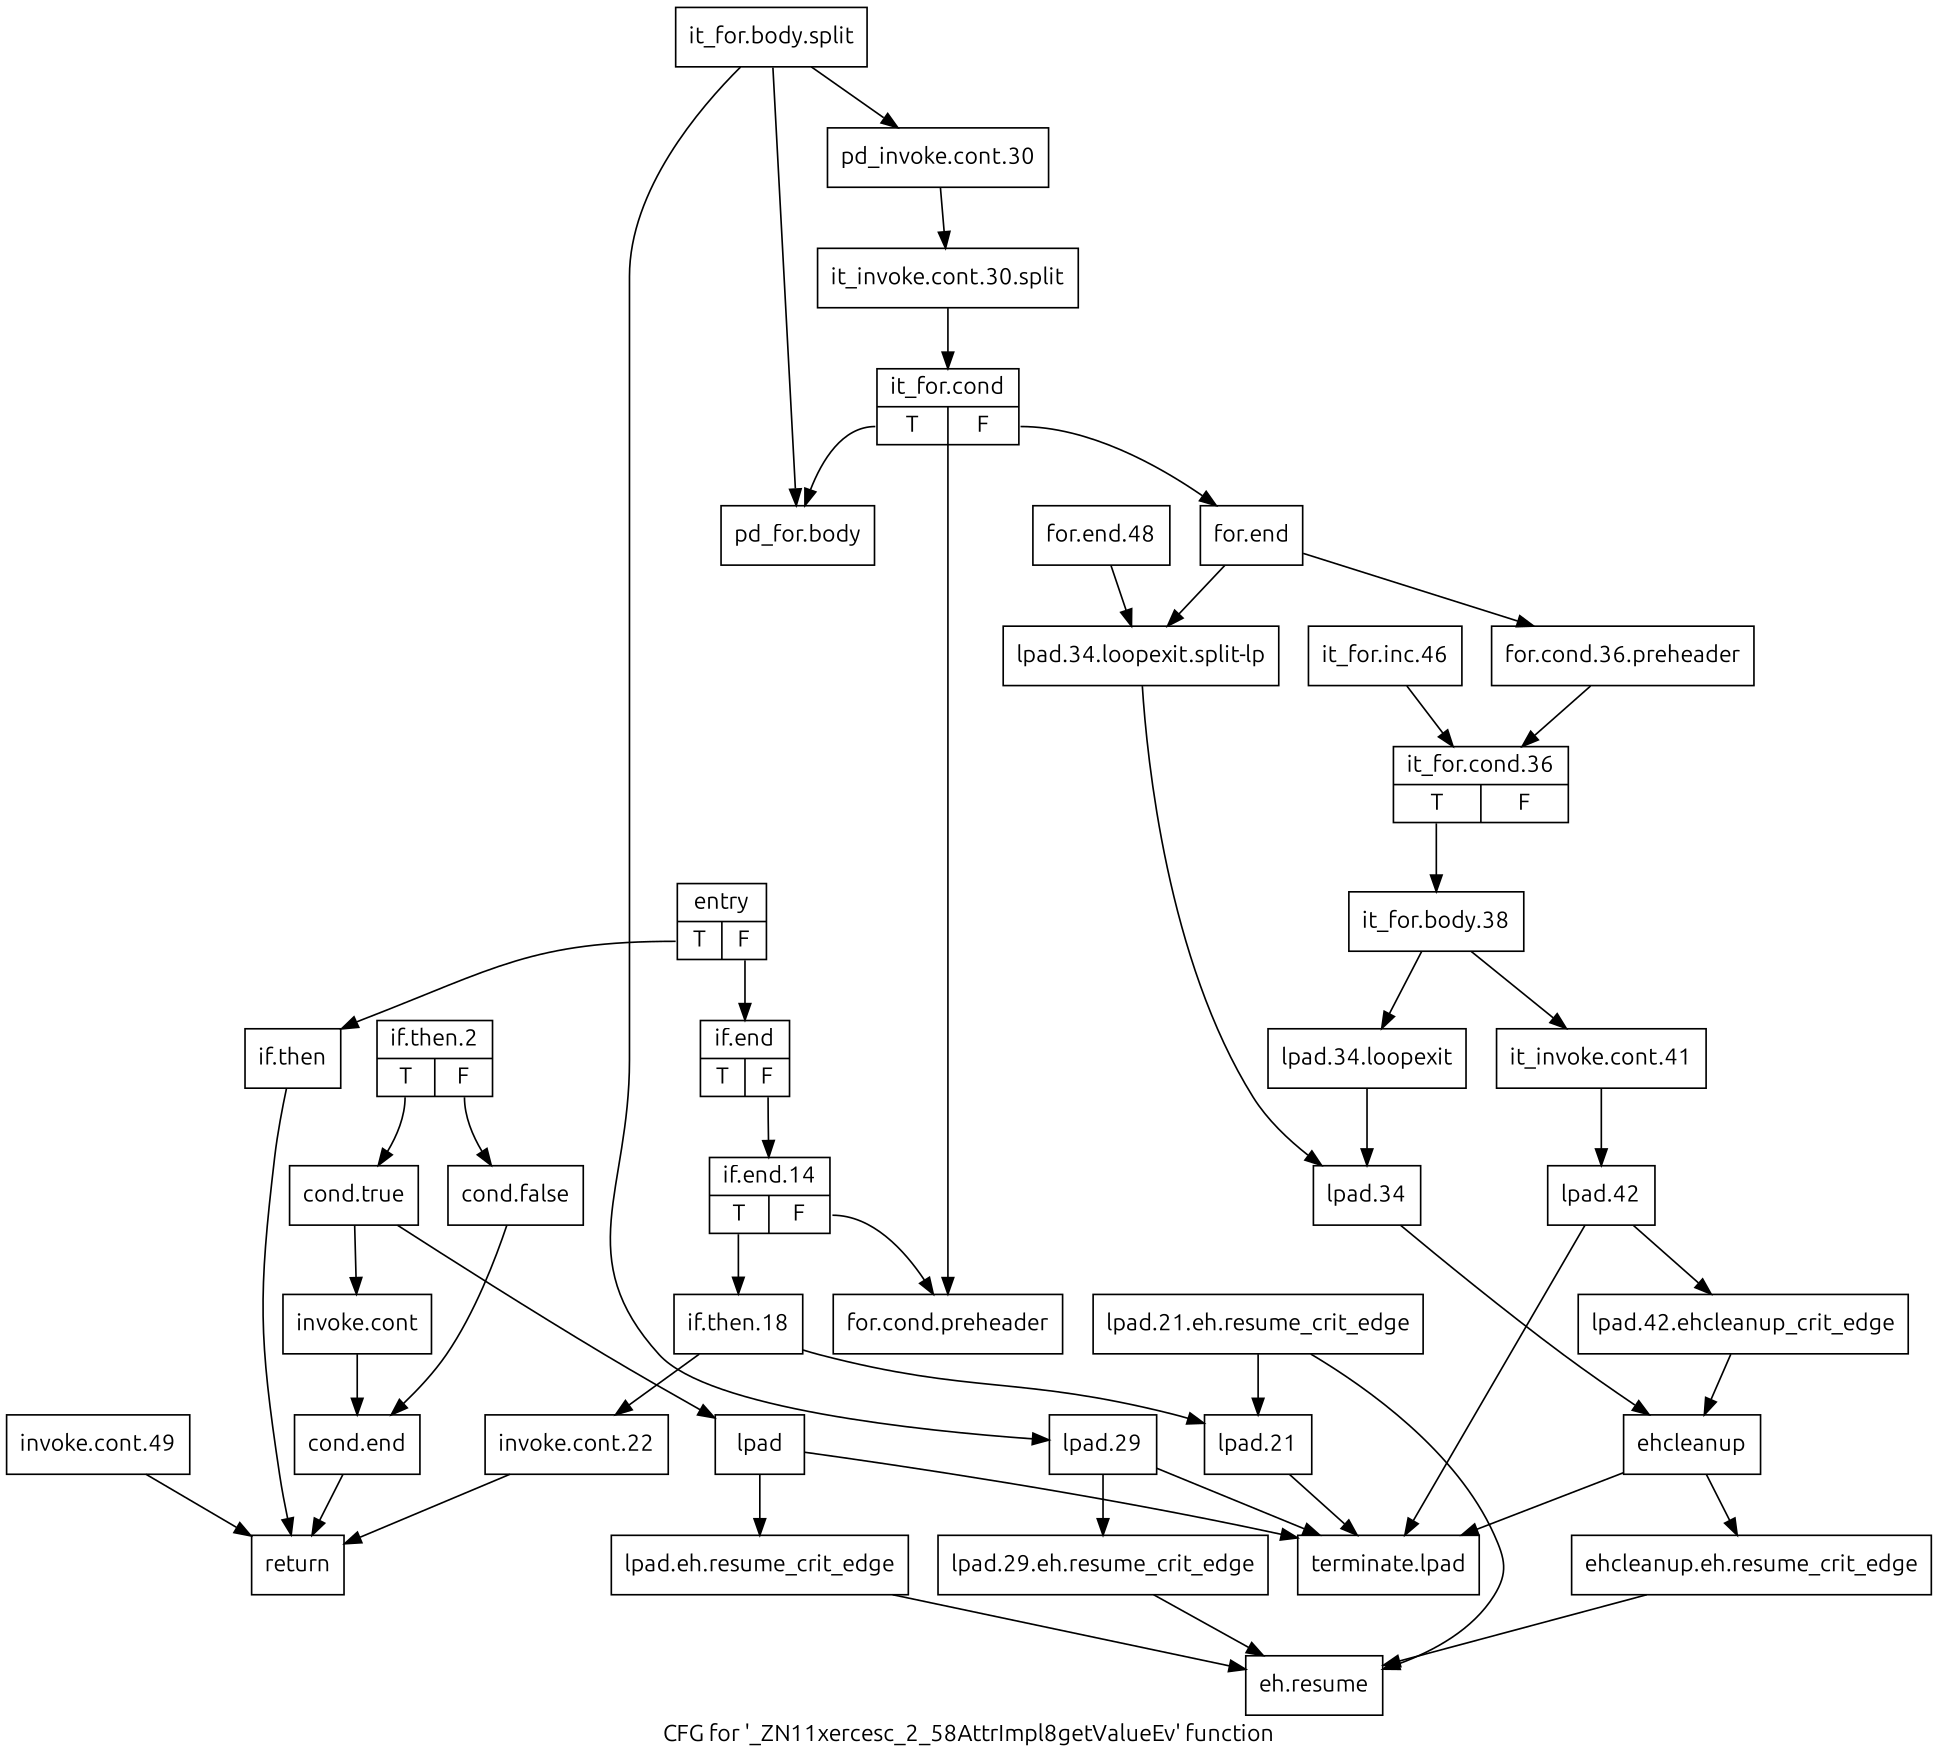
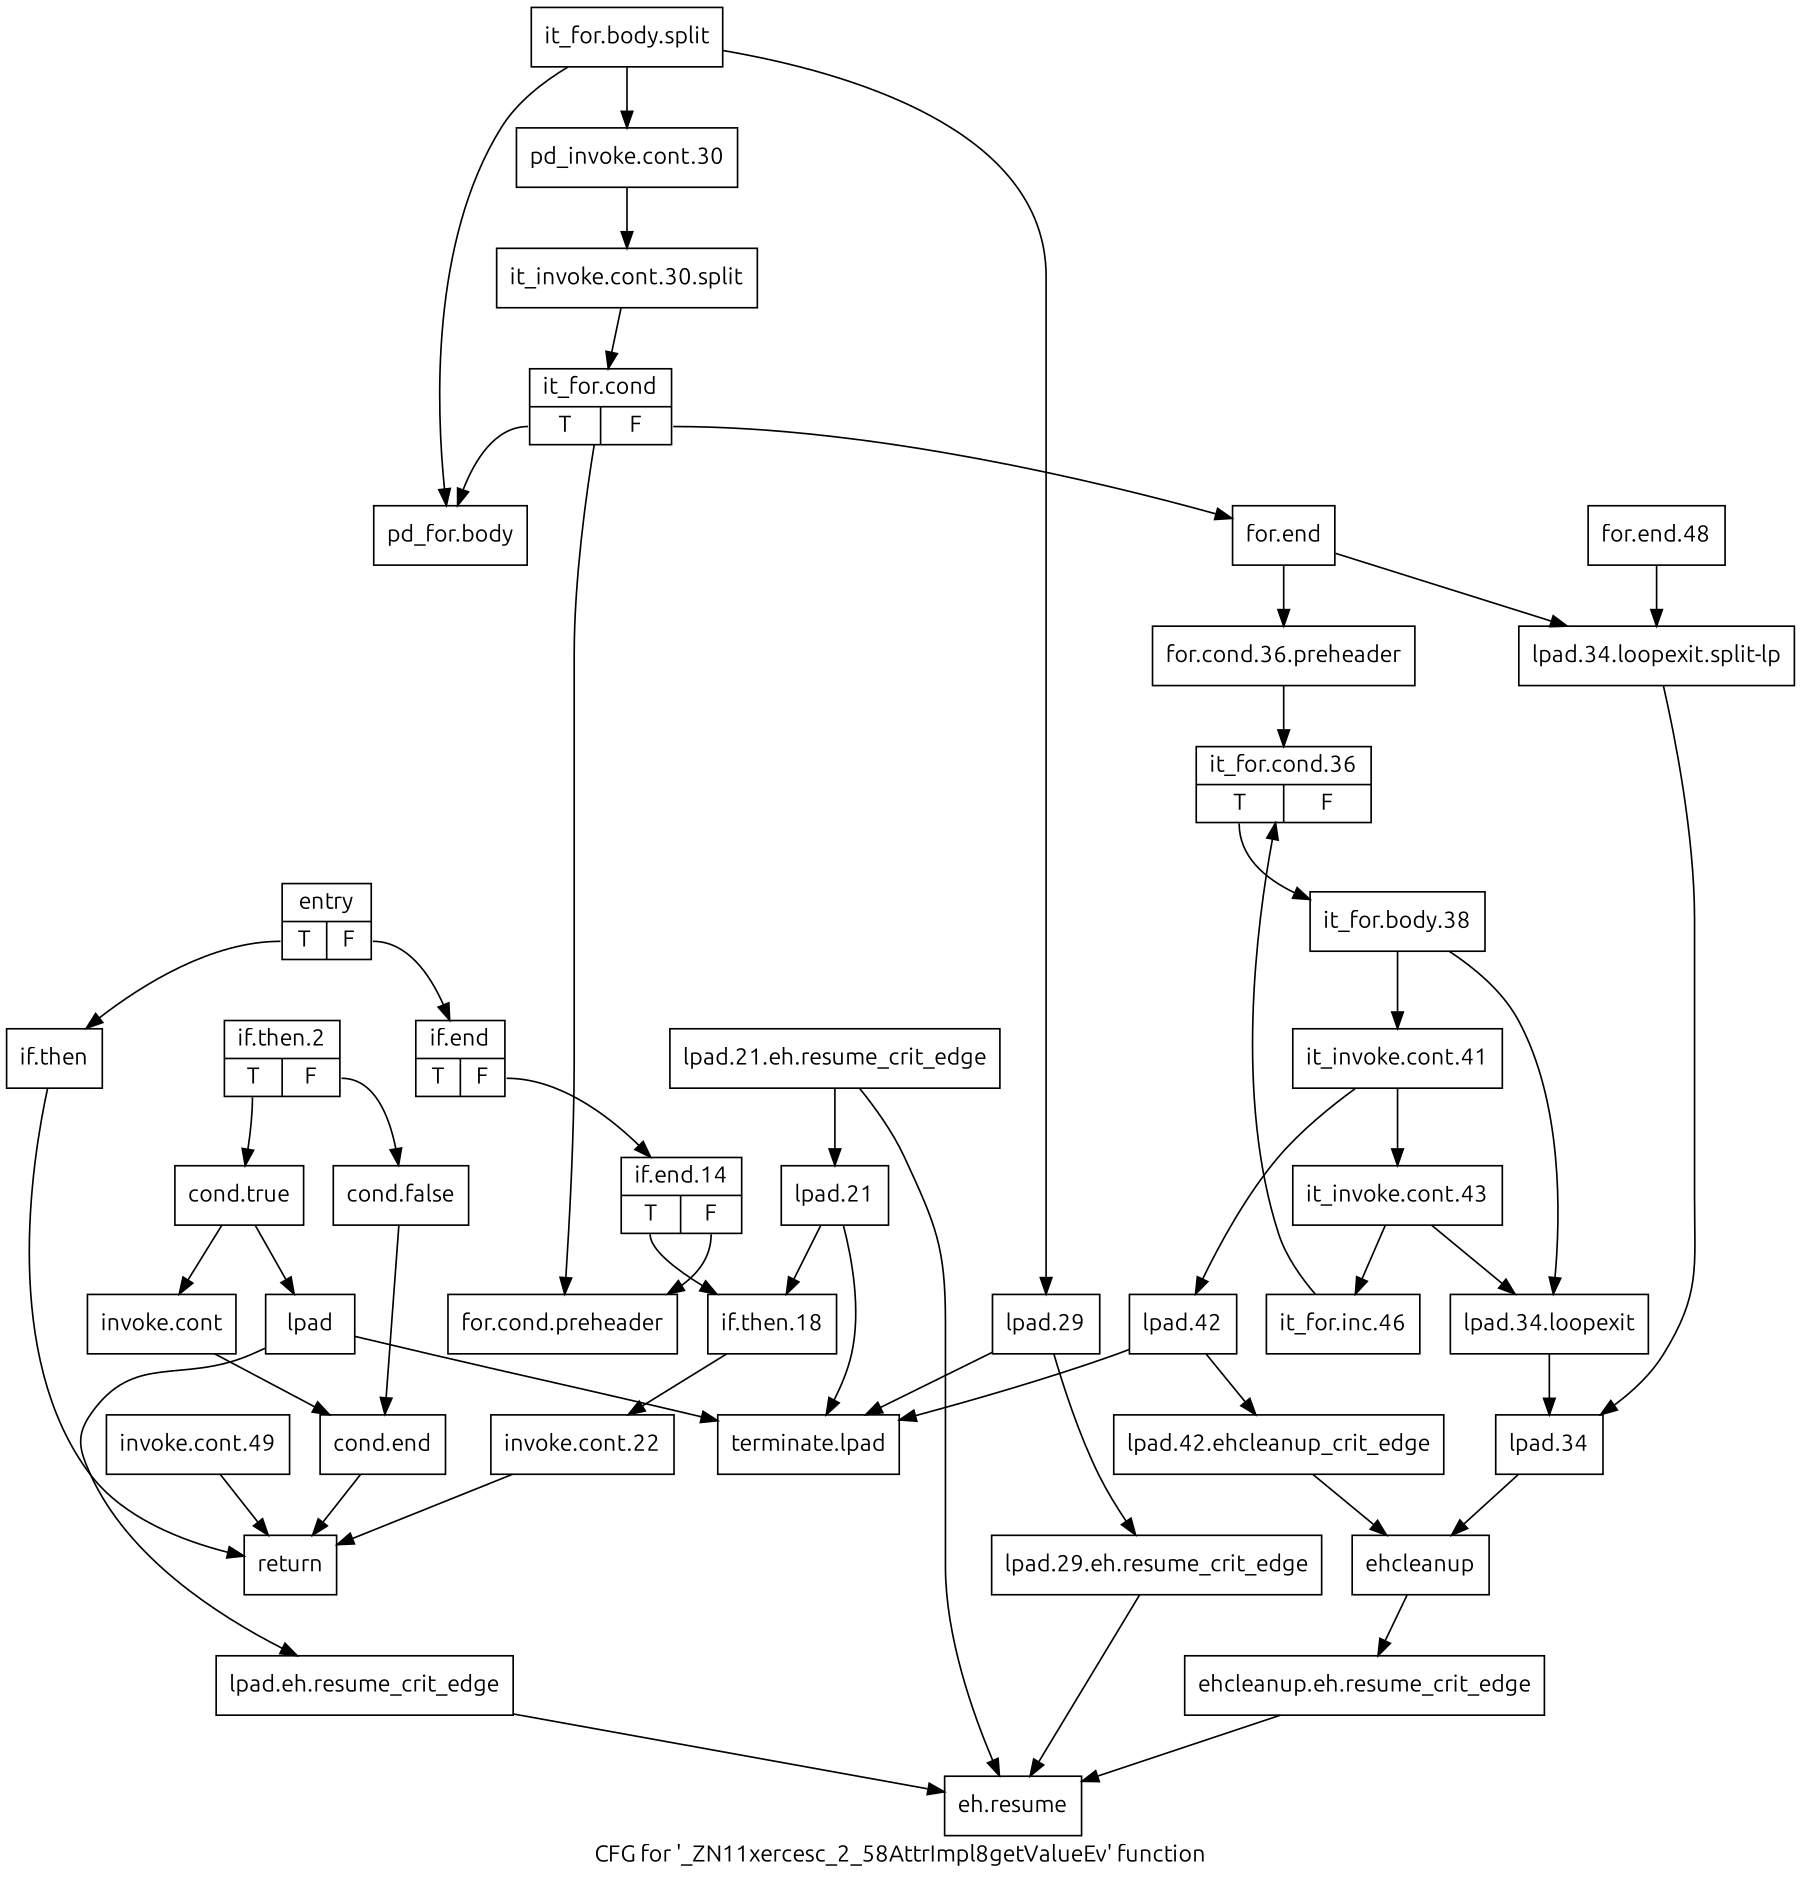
none -> (1398, 1195)
(995, 1385) -> (807, 1252)
(1550, 1501) -> none
